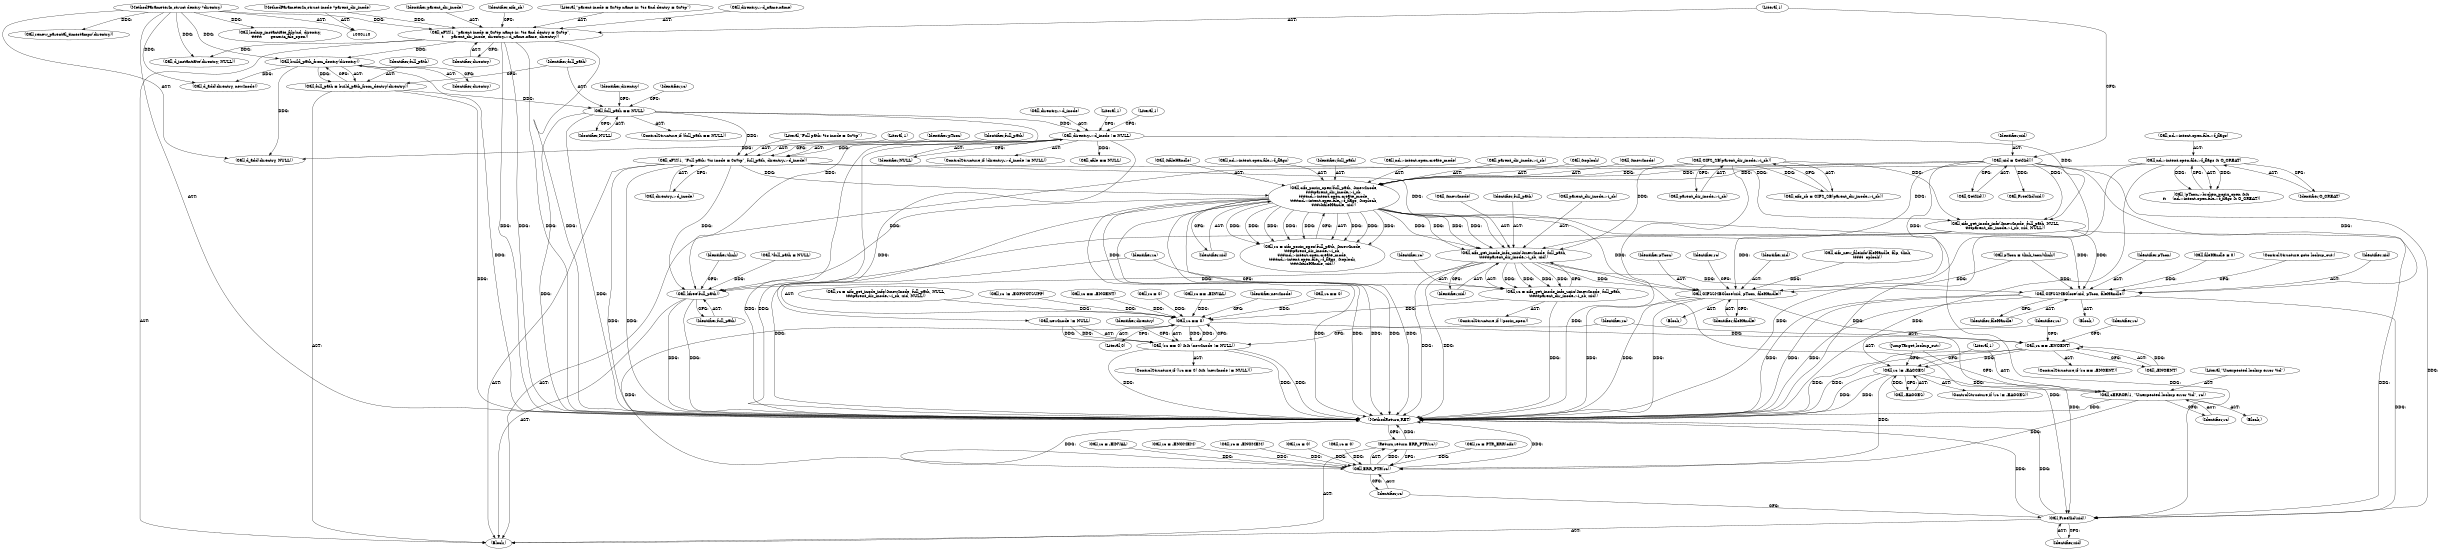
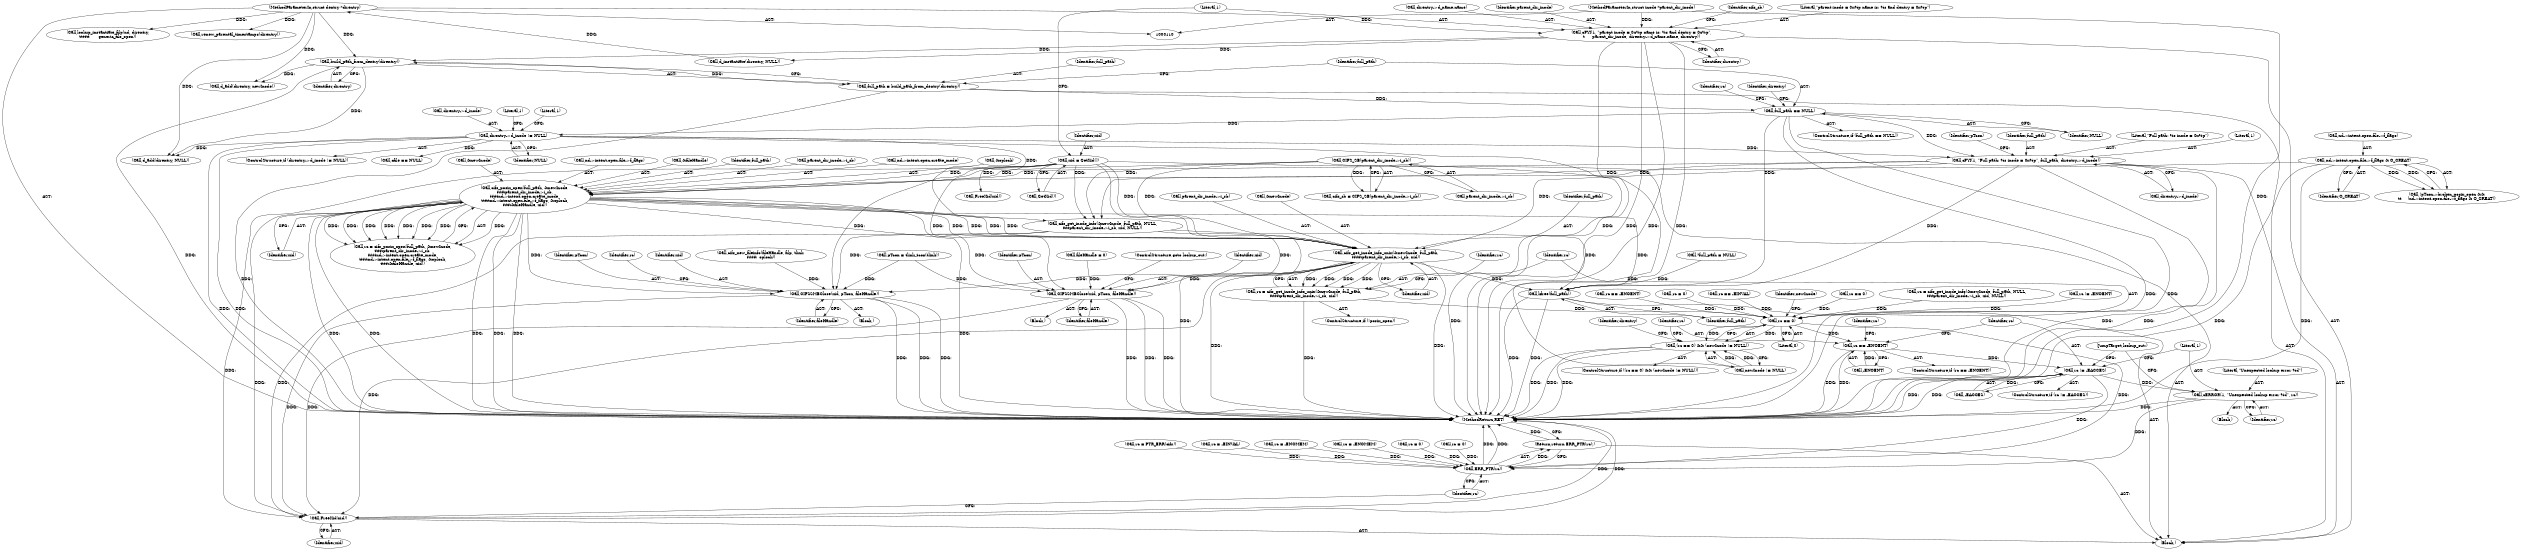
(180, 35) -> (532, 35)
(167, 87) -> (188, 87)
none -> (2242, 241)
(722, 255) -> none
(1017, 294) -> (2090, 294)
none -> (1751, 354)
